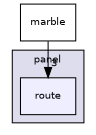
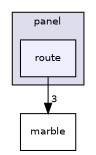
(48, 56) -> (48, 91)
